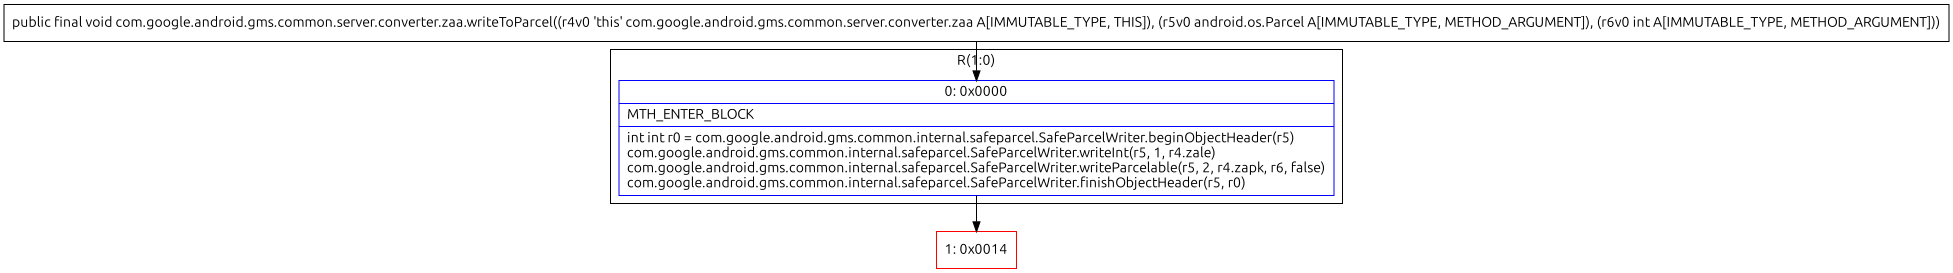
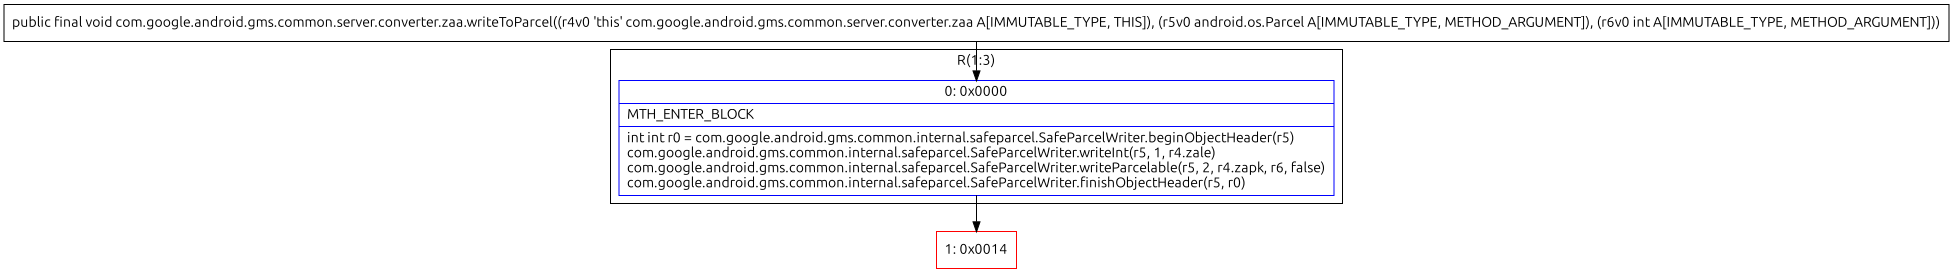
(976, 61) -> (976, 61)
